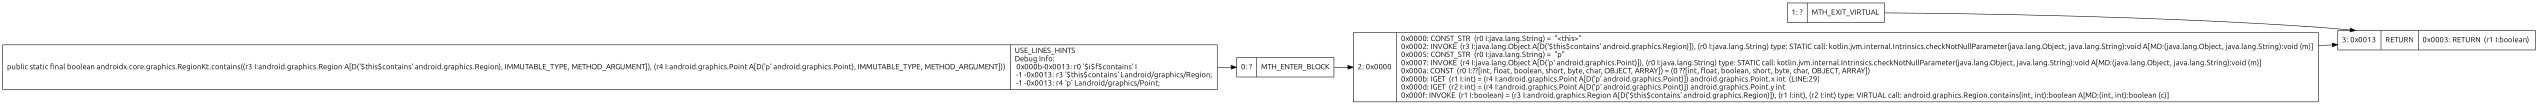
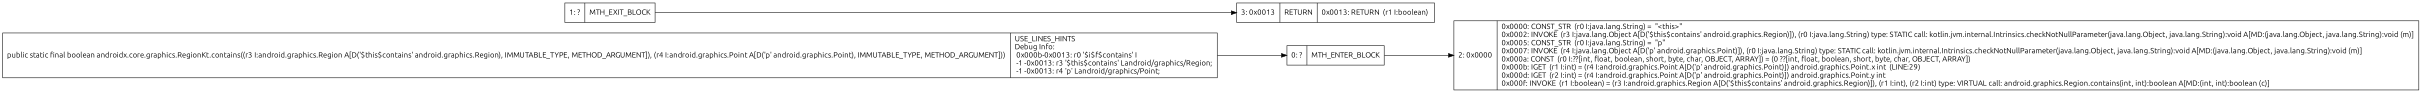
(1846, 12) -> (620, 12)
(2477, 40) -> (1376, 12)
(2325, 45) -> none
